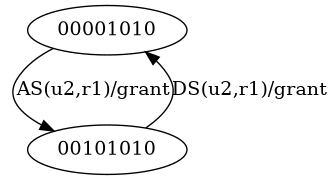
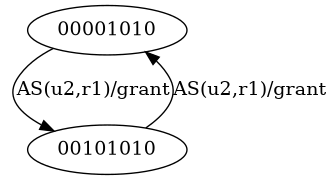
(250, 90) -> (250, 90)
